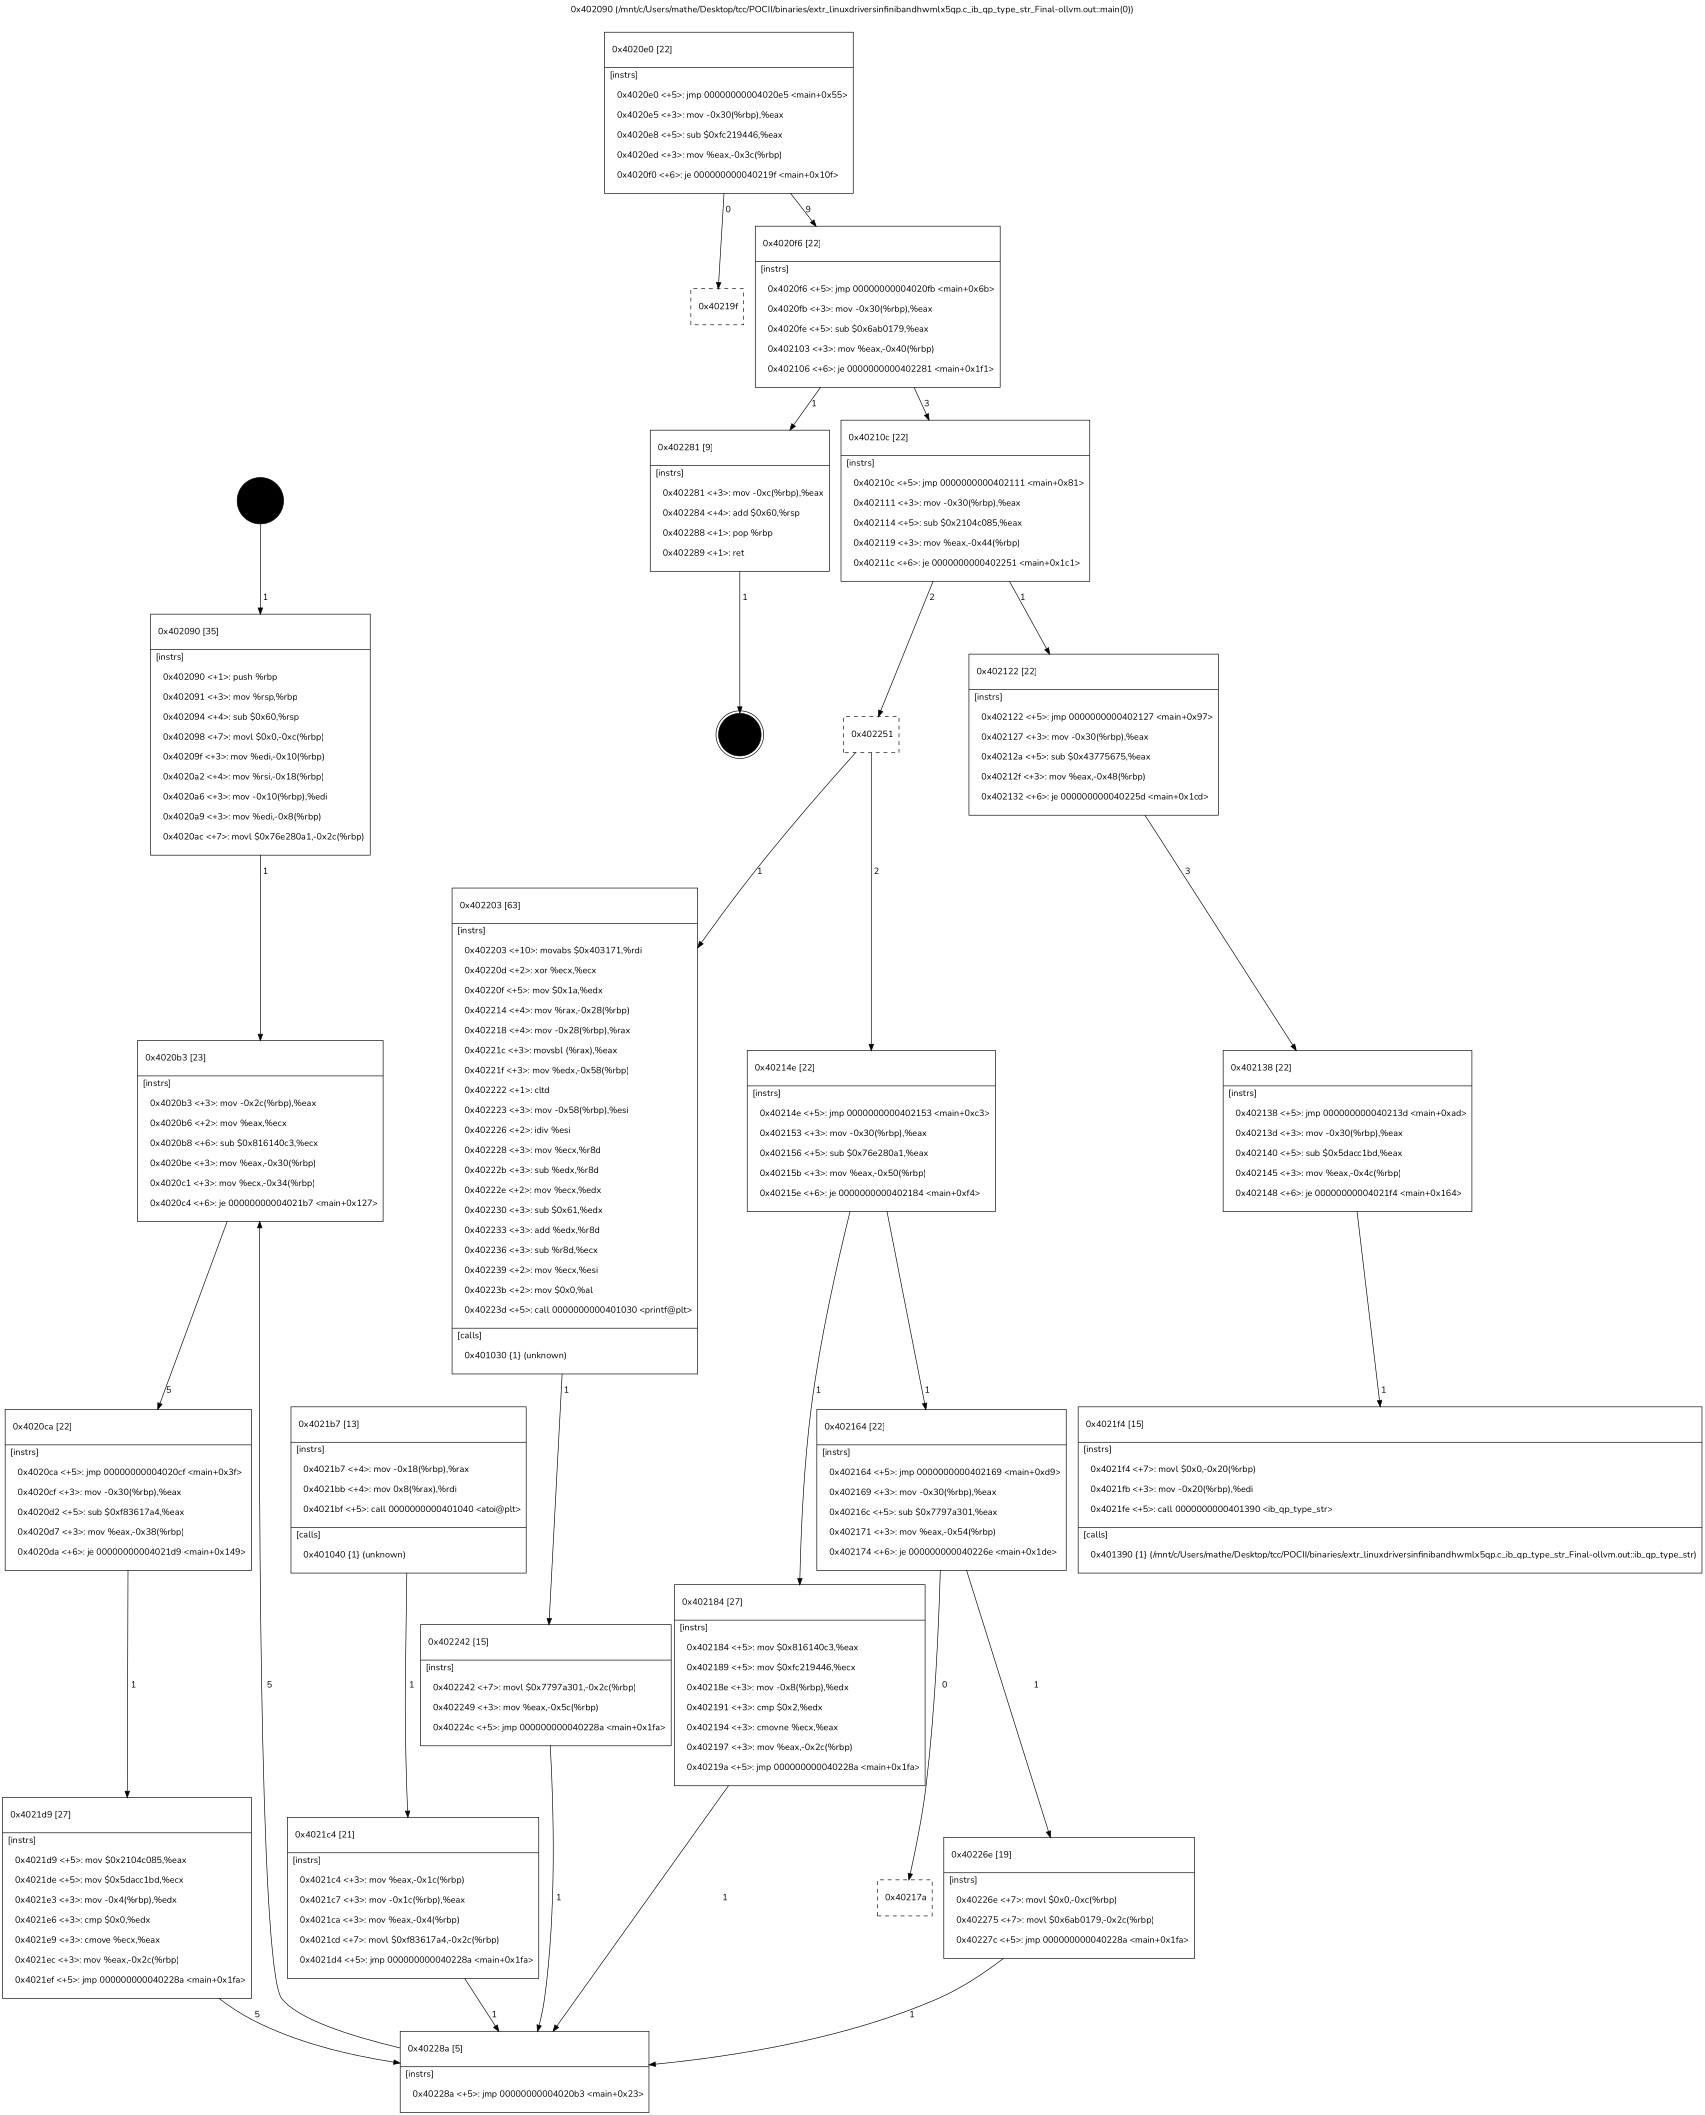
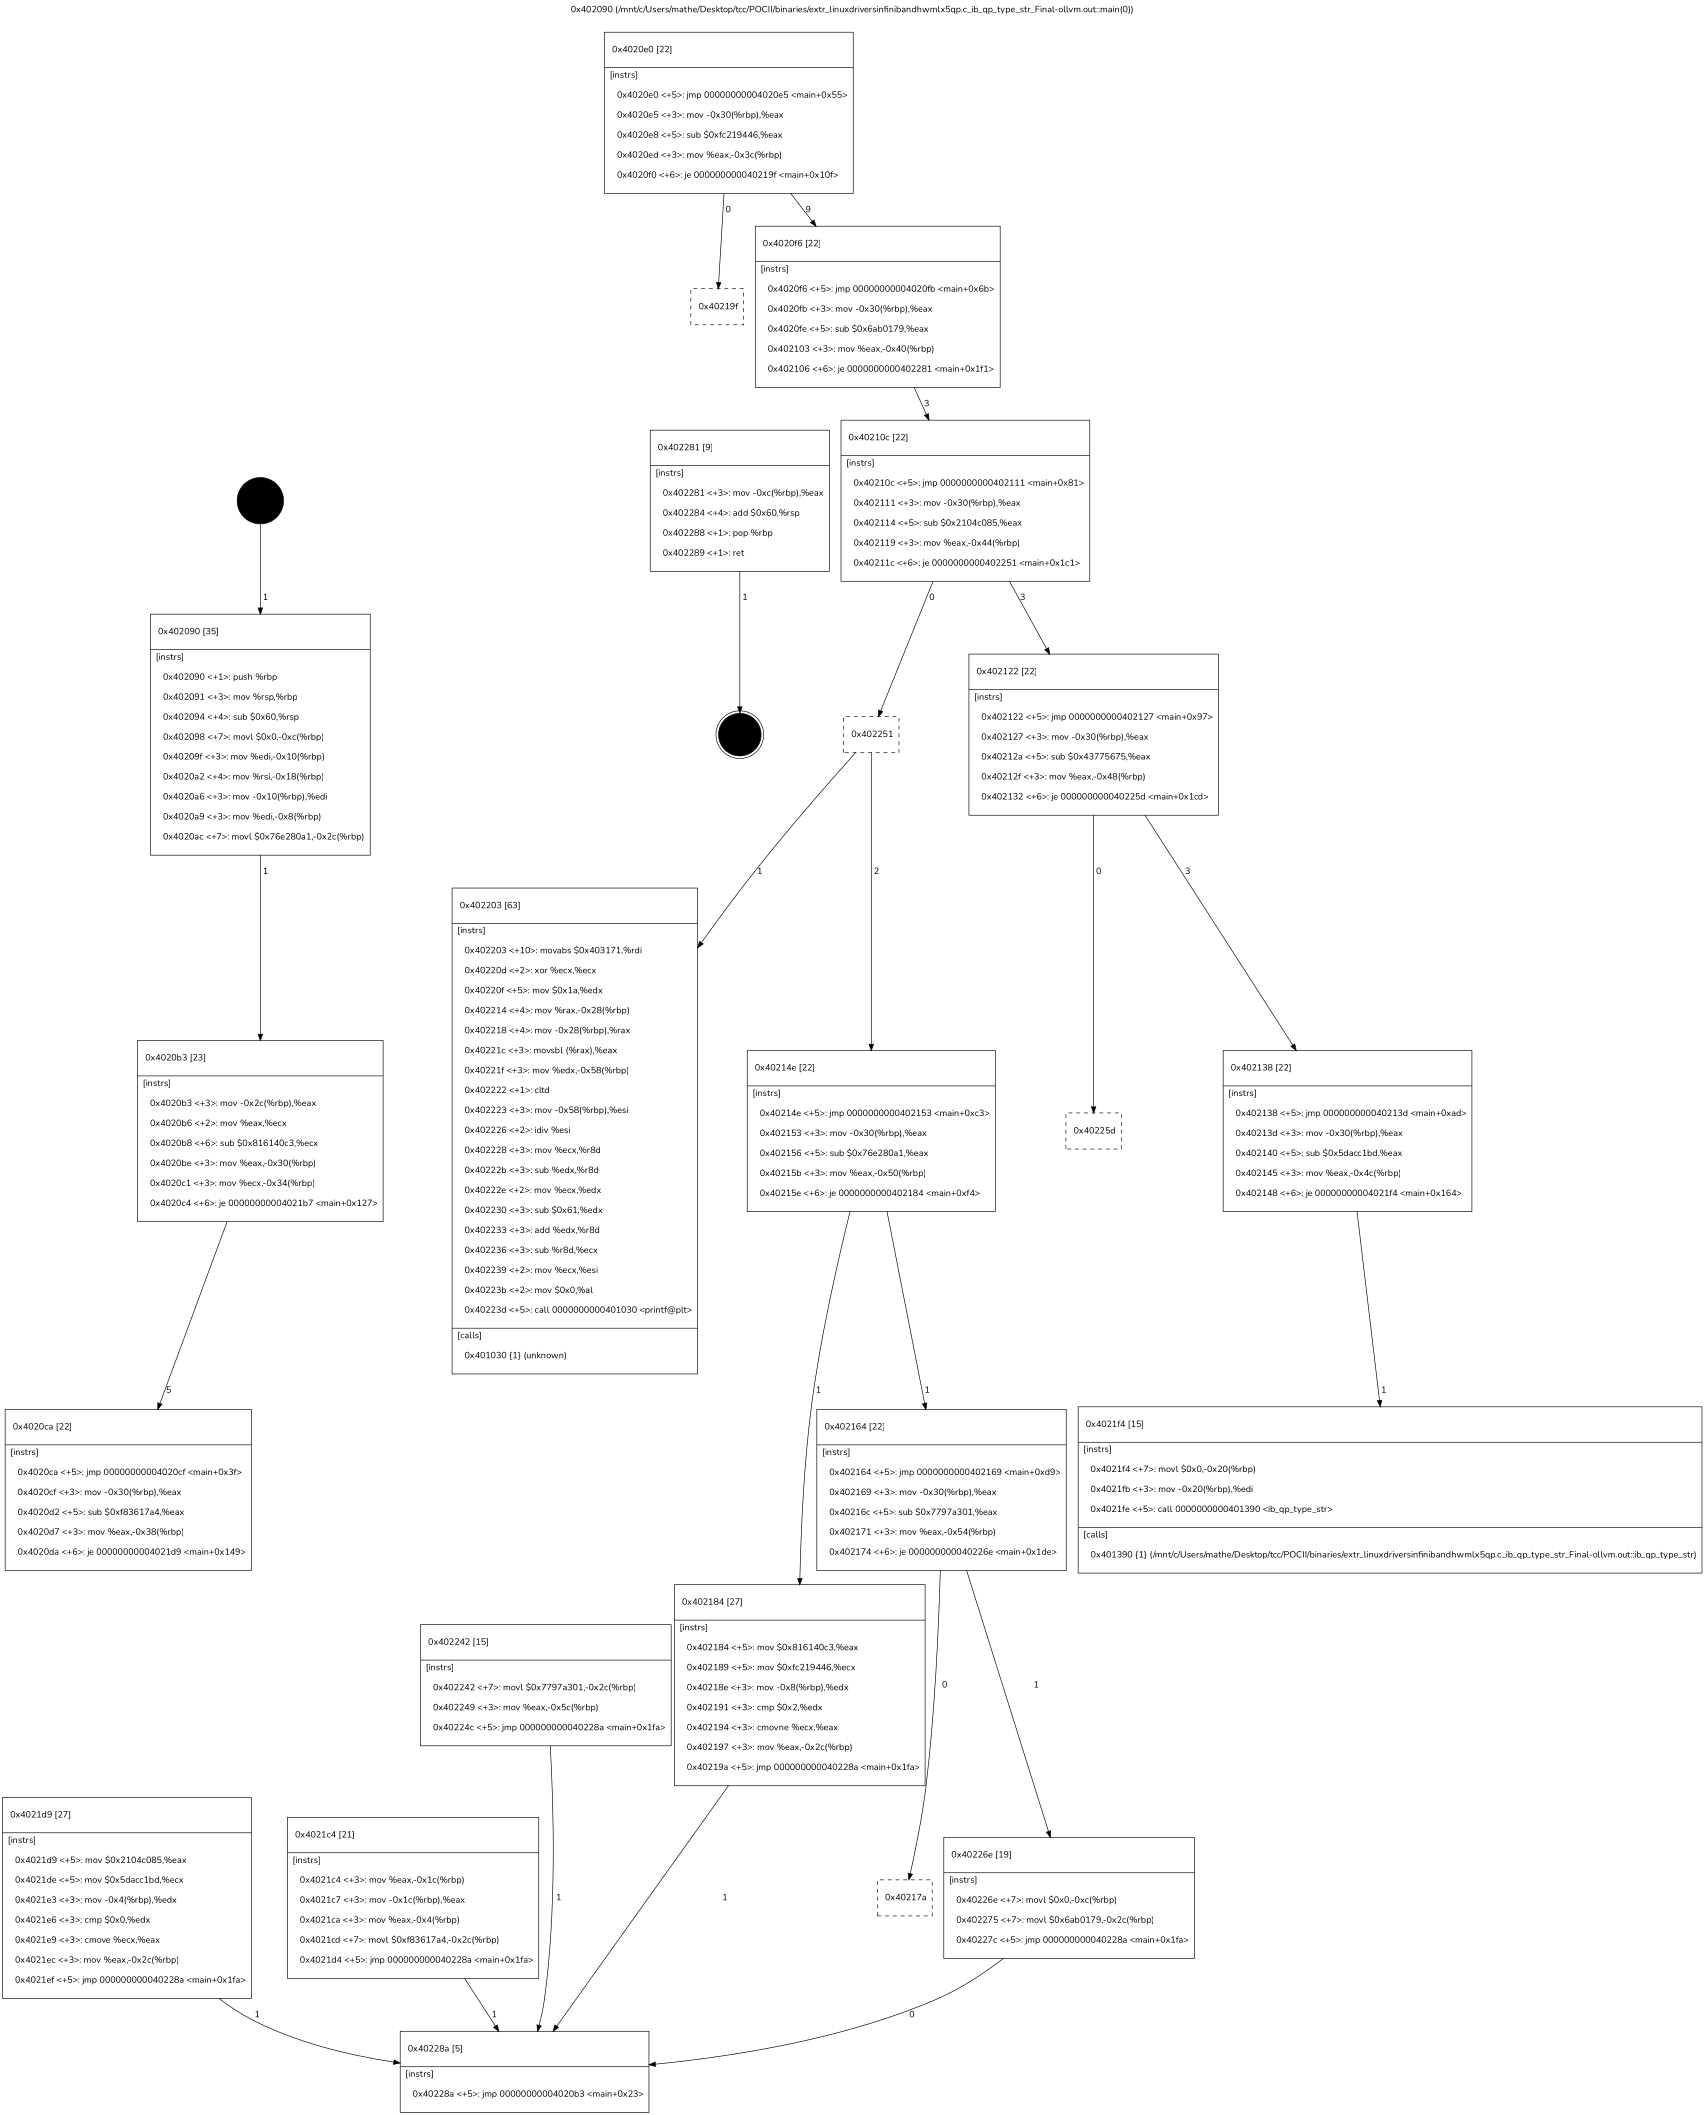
(807, 406) -> none
(931, 598) -> (931, 598)
(1022, 598) -> (1022, 598)
none -> (1094, 1131)
(409, 1490) -> none
(556, 1496) -> none
(262, 1679) -> none
(128, 1681) -> none
(256, 2015) -> (256, 2015)
(911, 2015) -> (911, 2015)
